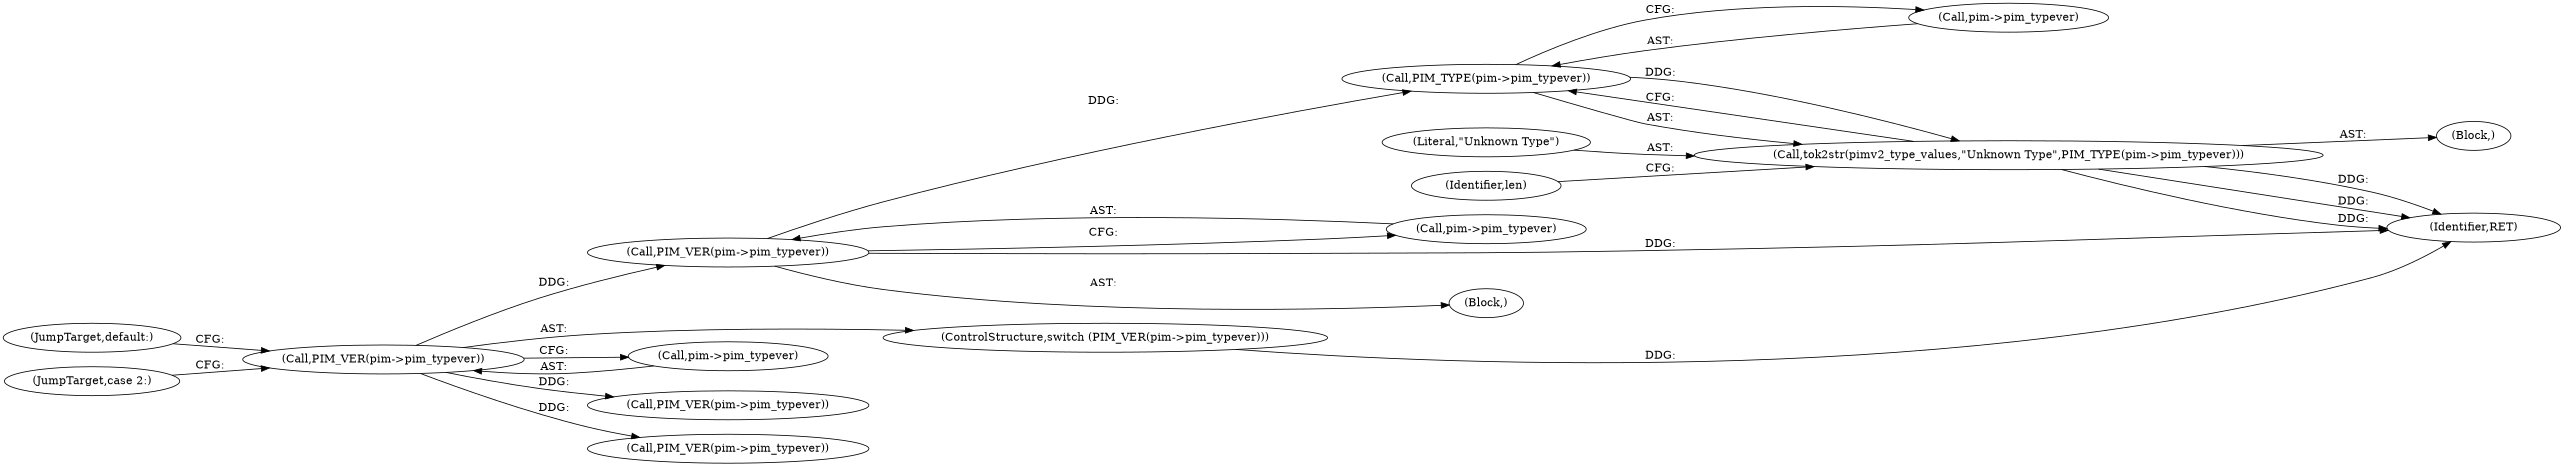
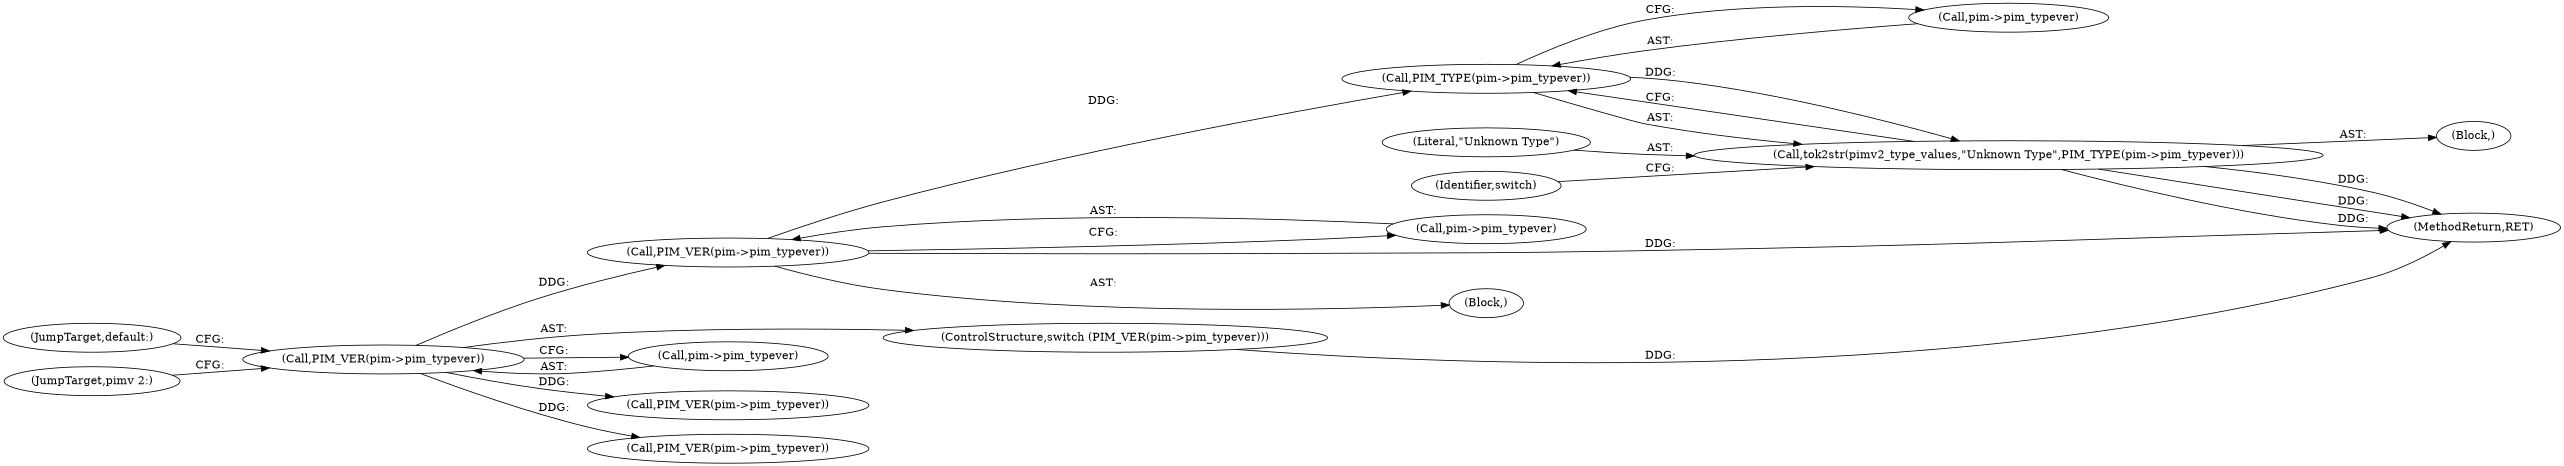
(1486, 186) -> (1486, 186)
(2474, 228) -> (2474, 228)
(92, 381) -> (92, 381)
